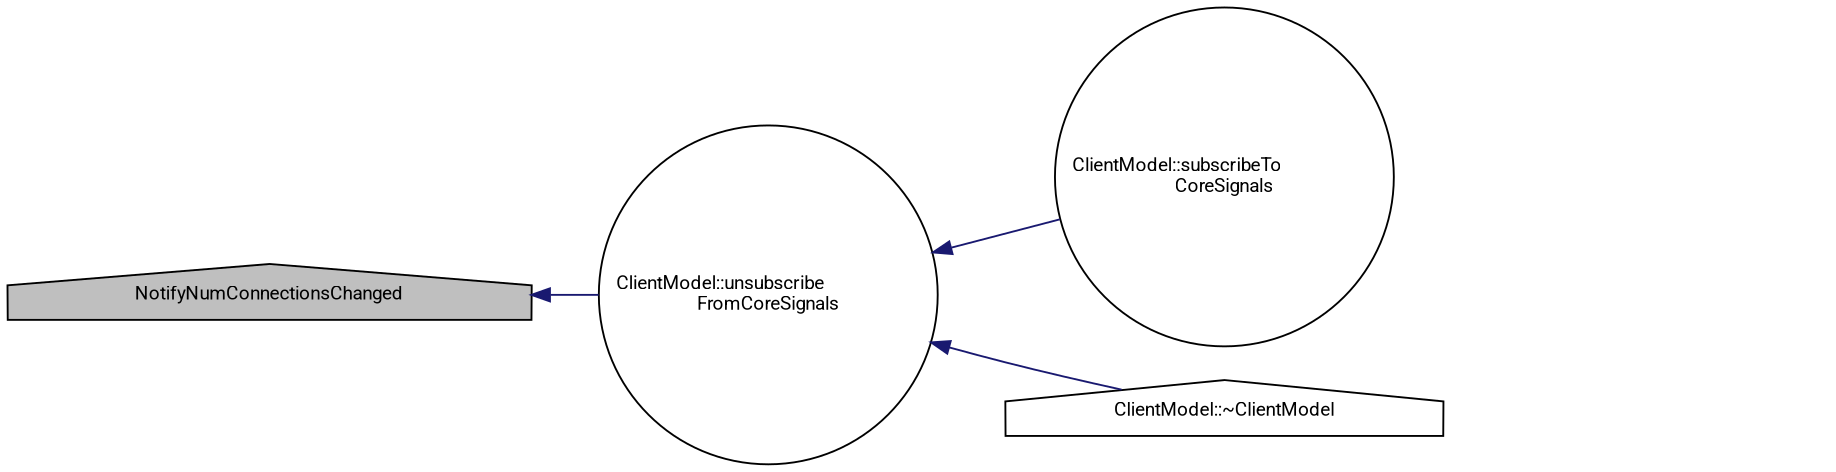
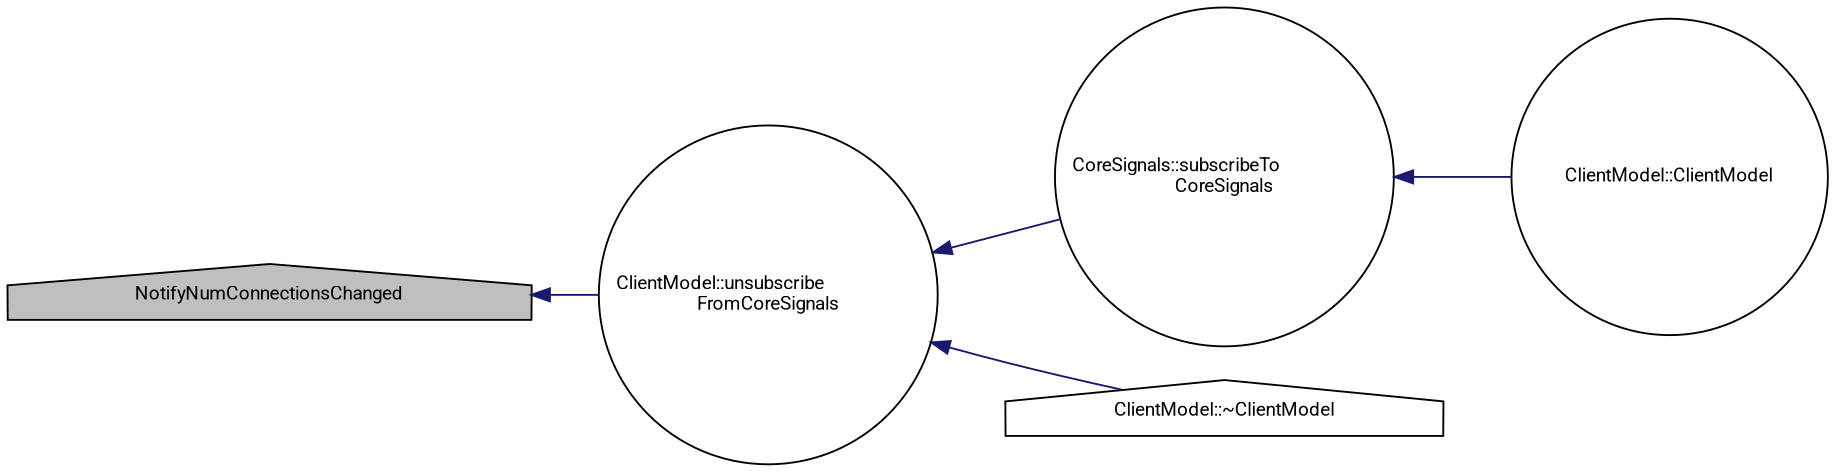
(1224, 177) -> (1224, 177)
none -> (1670, 177)
